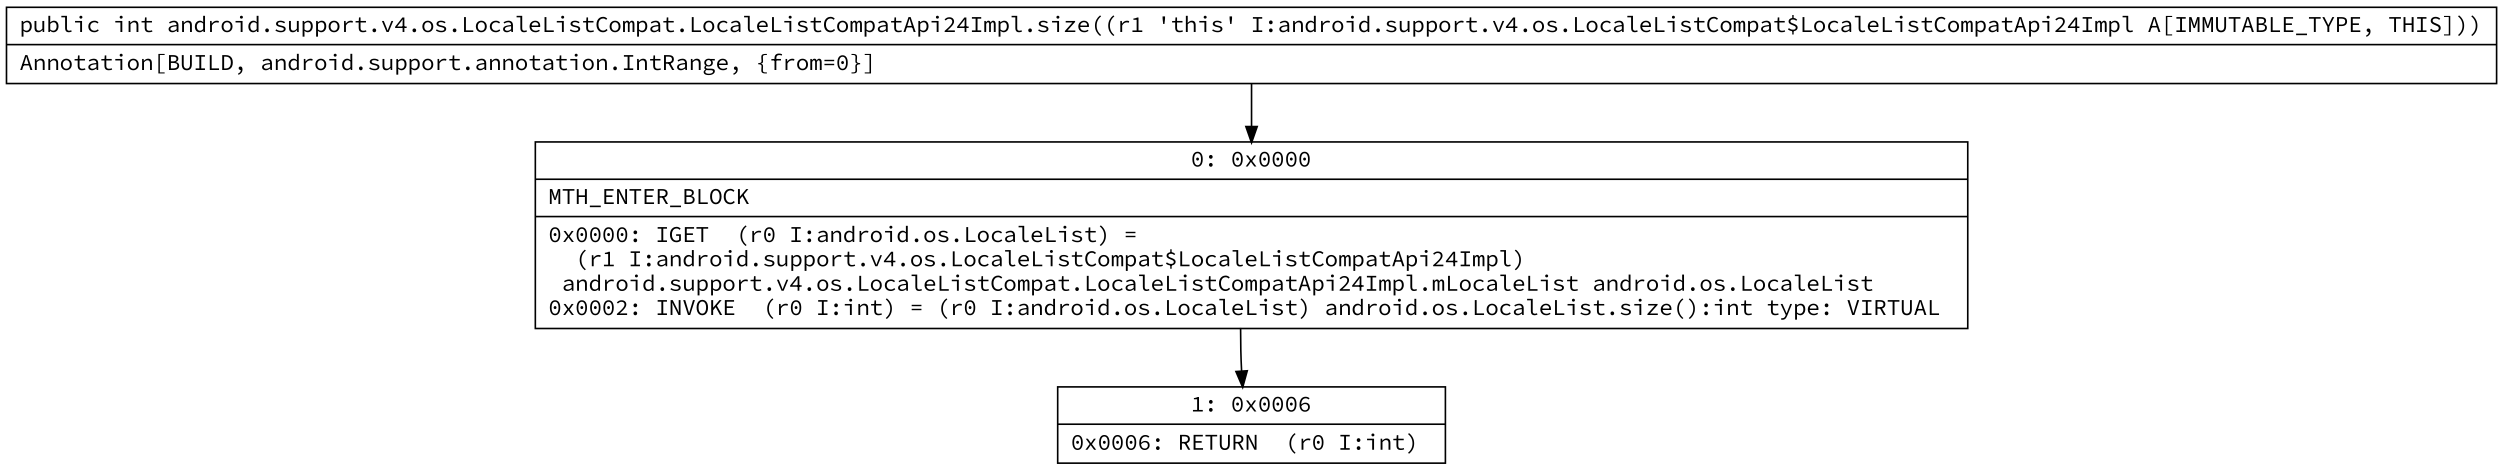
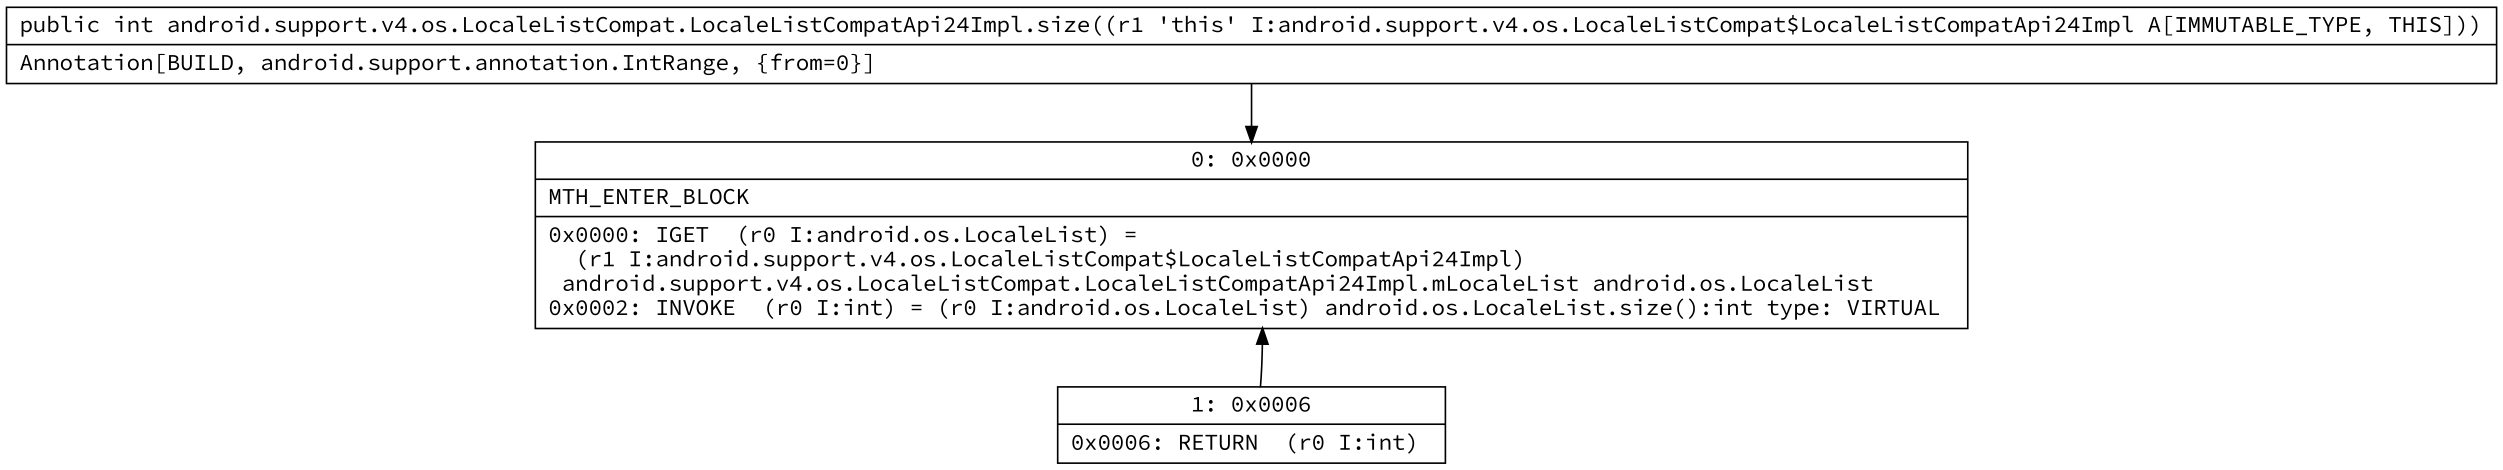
(1241, 350) -> (1262, 366)
